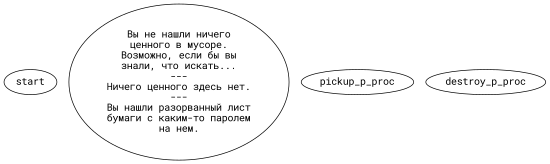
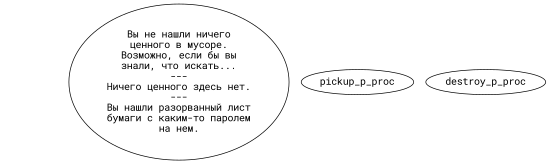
(30, 82) -> none
